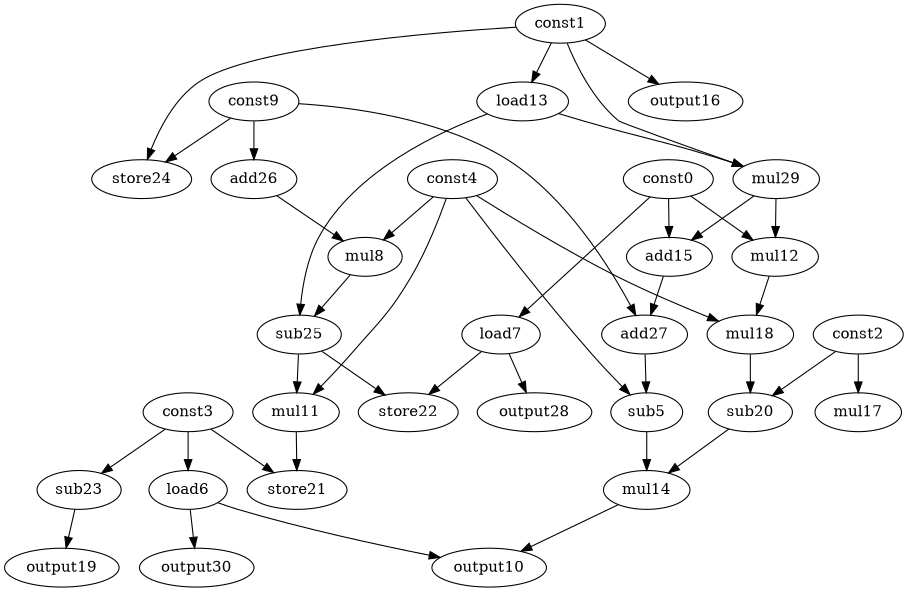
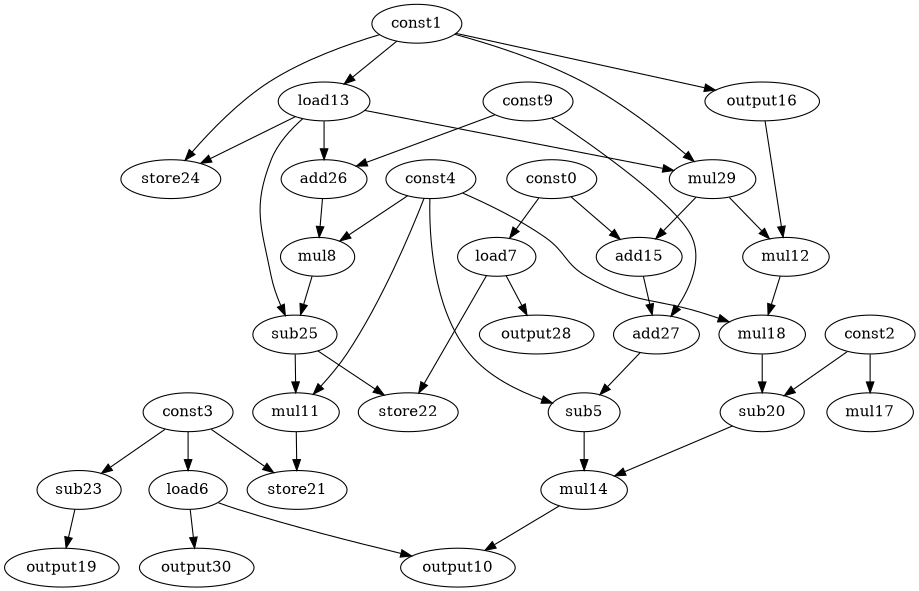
none -> (324, 135)
(203, 137) -> (253, 138)
(716, 214) -> (773, 174)
